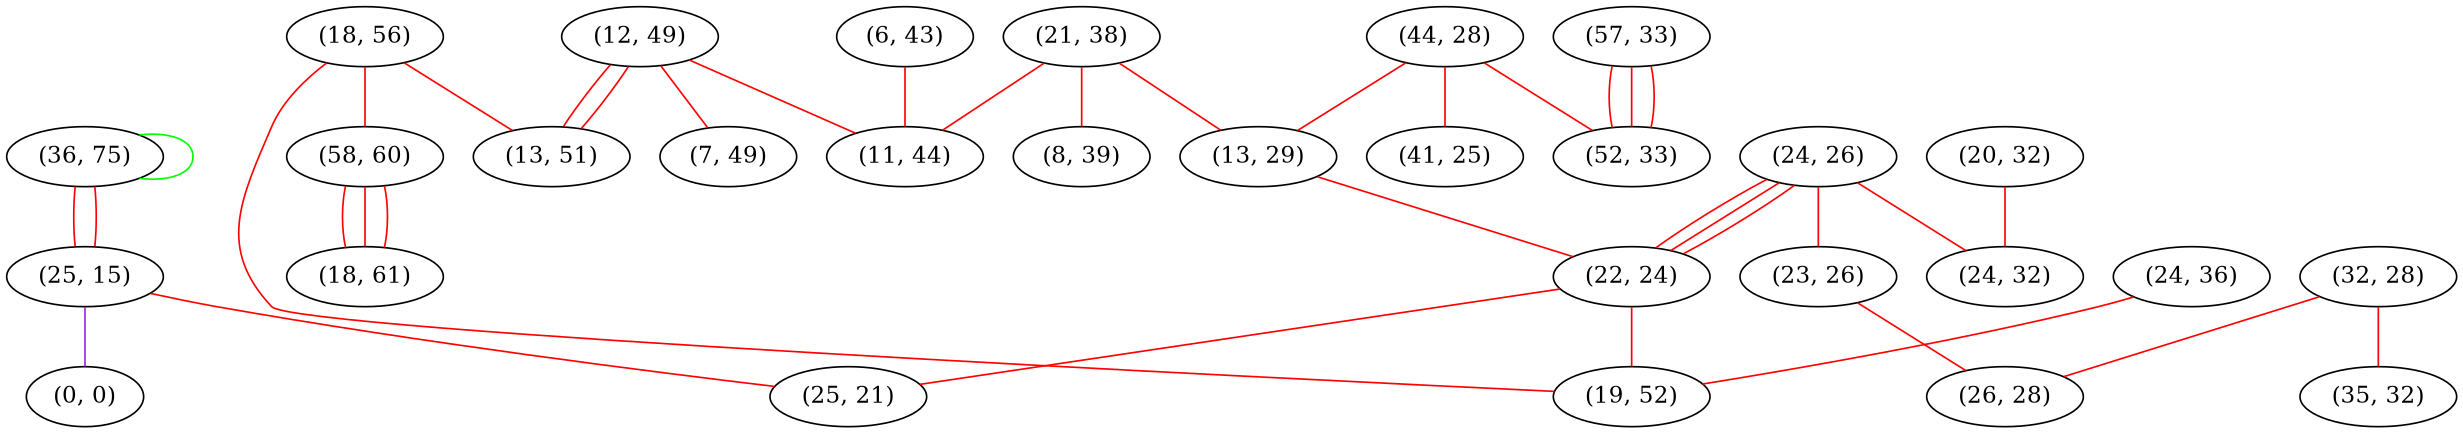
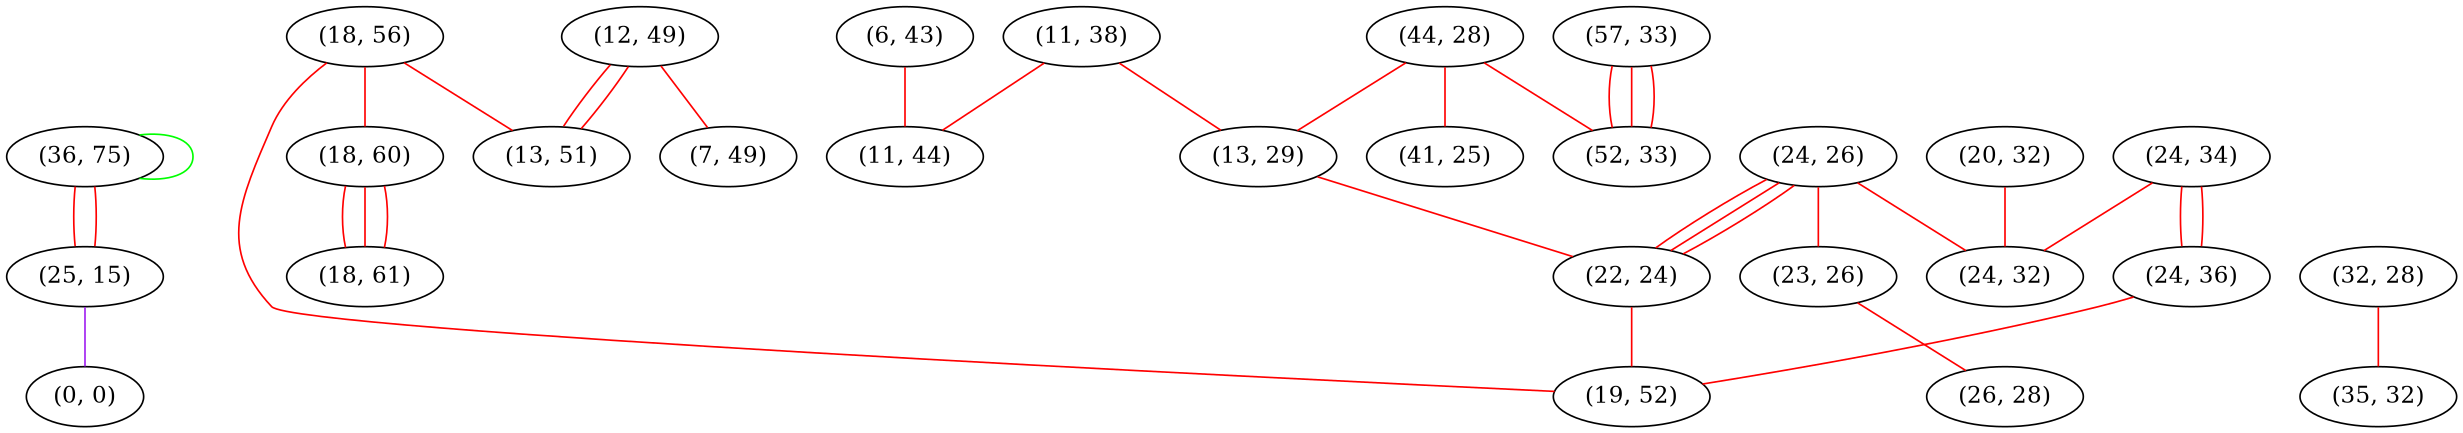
(1082, 37) -> (1082, 37)
(772, 97) -> none
(365, 157) -> (365, 157)
(1082, 157) -> none
none -> (2192, 157)
(2192, 337) -> none
(848, 397) -> none
